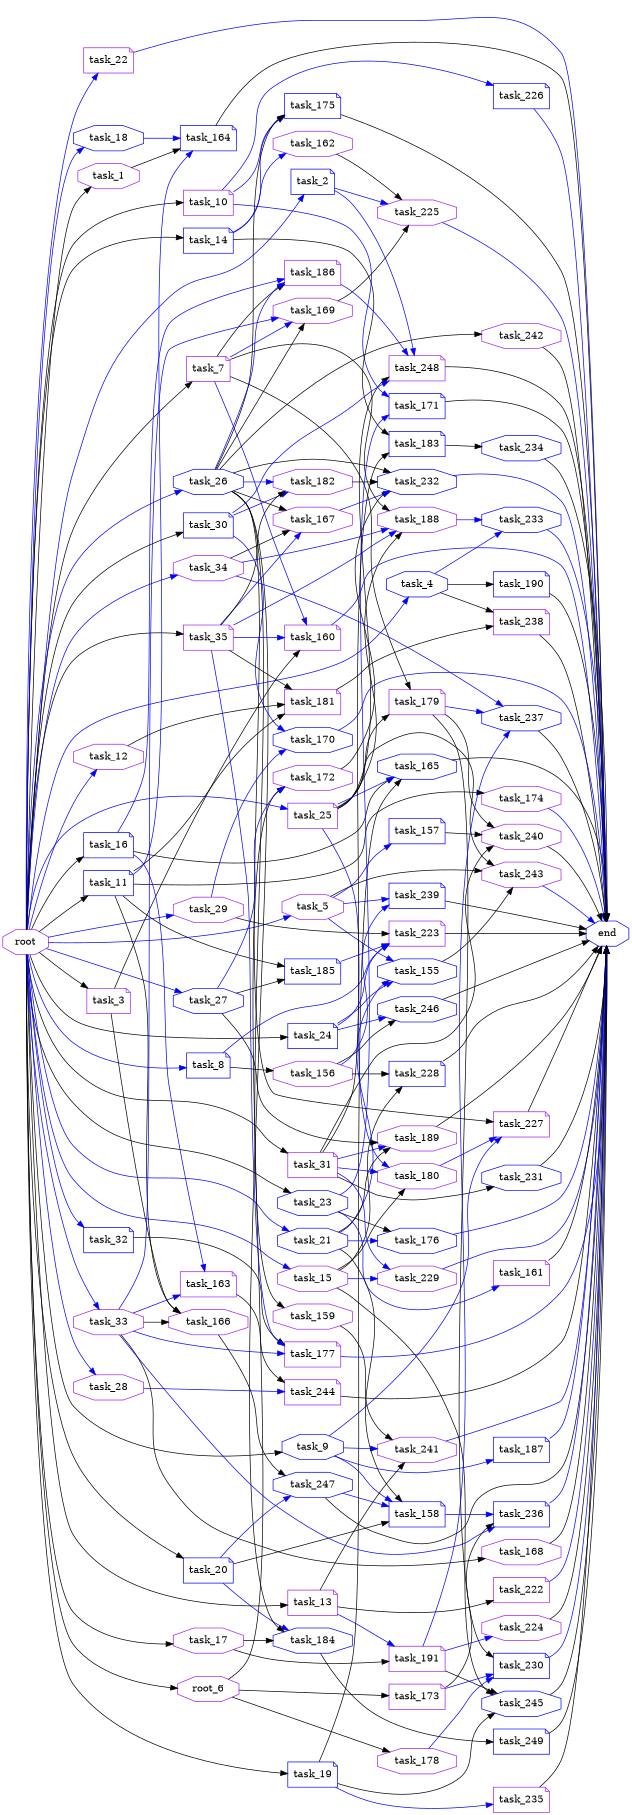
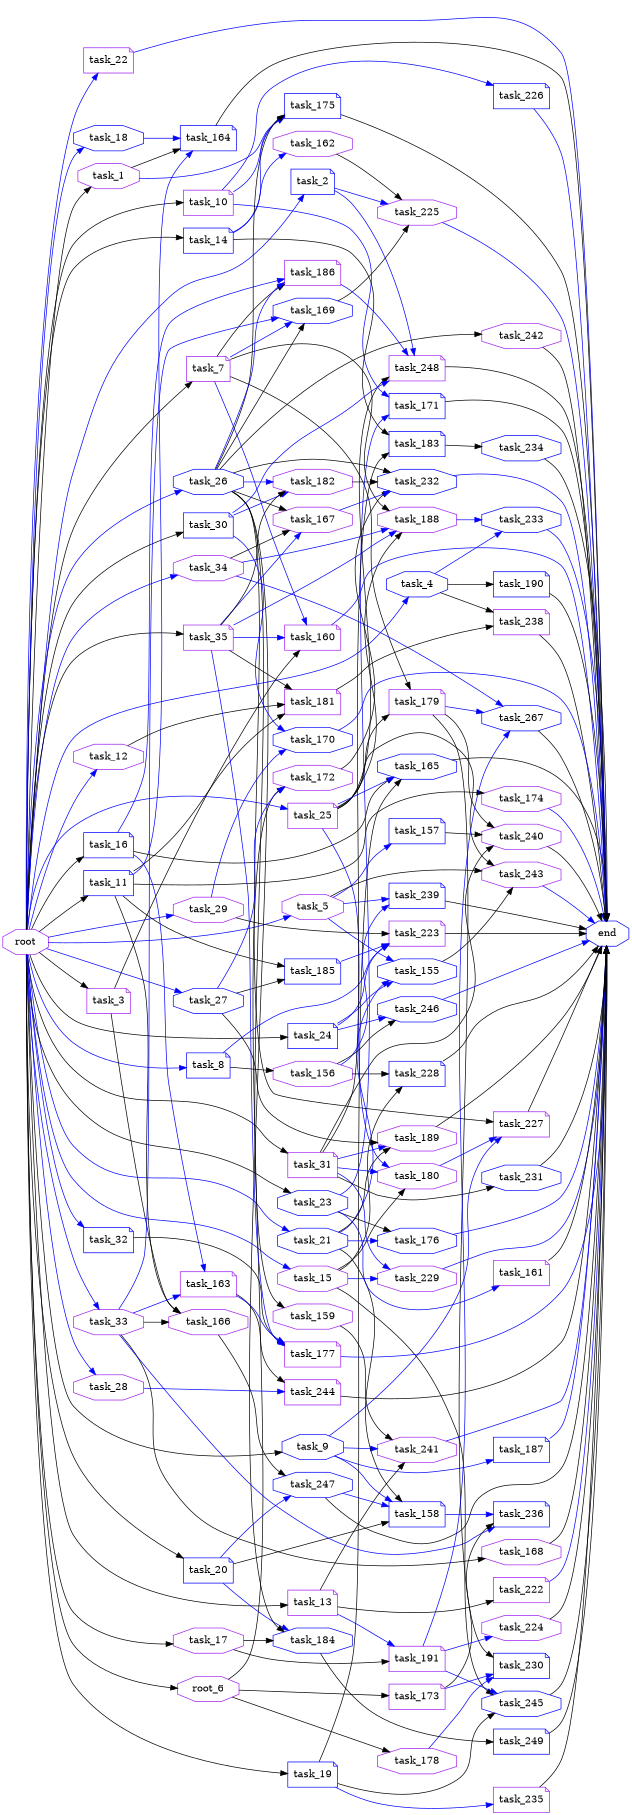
none -> (218, 169)
(313, 311) -> (313, 311)
(521, 718) -> (521, 718)
(513, 971) -> (513, 971)
(594, 1232) -> none
(599, 1309) -> none
(205, 1347) -> (259, 1316)
(462, 1678) -> (462, 1678)
